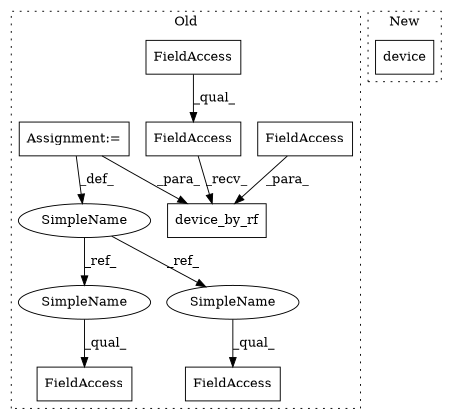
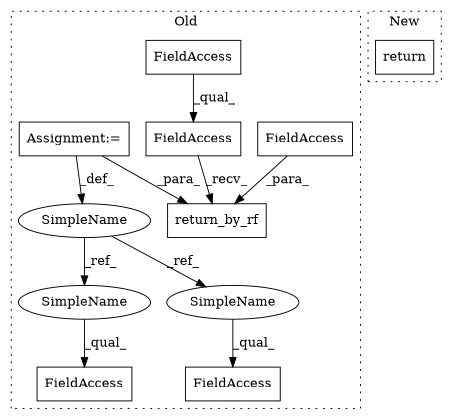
(405, 57) -> (405, 57)
(217, 221) -> (217, 221)
